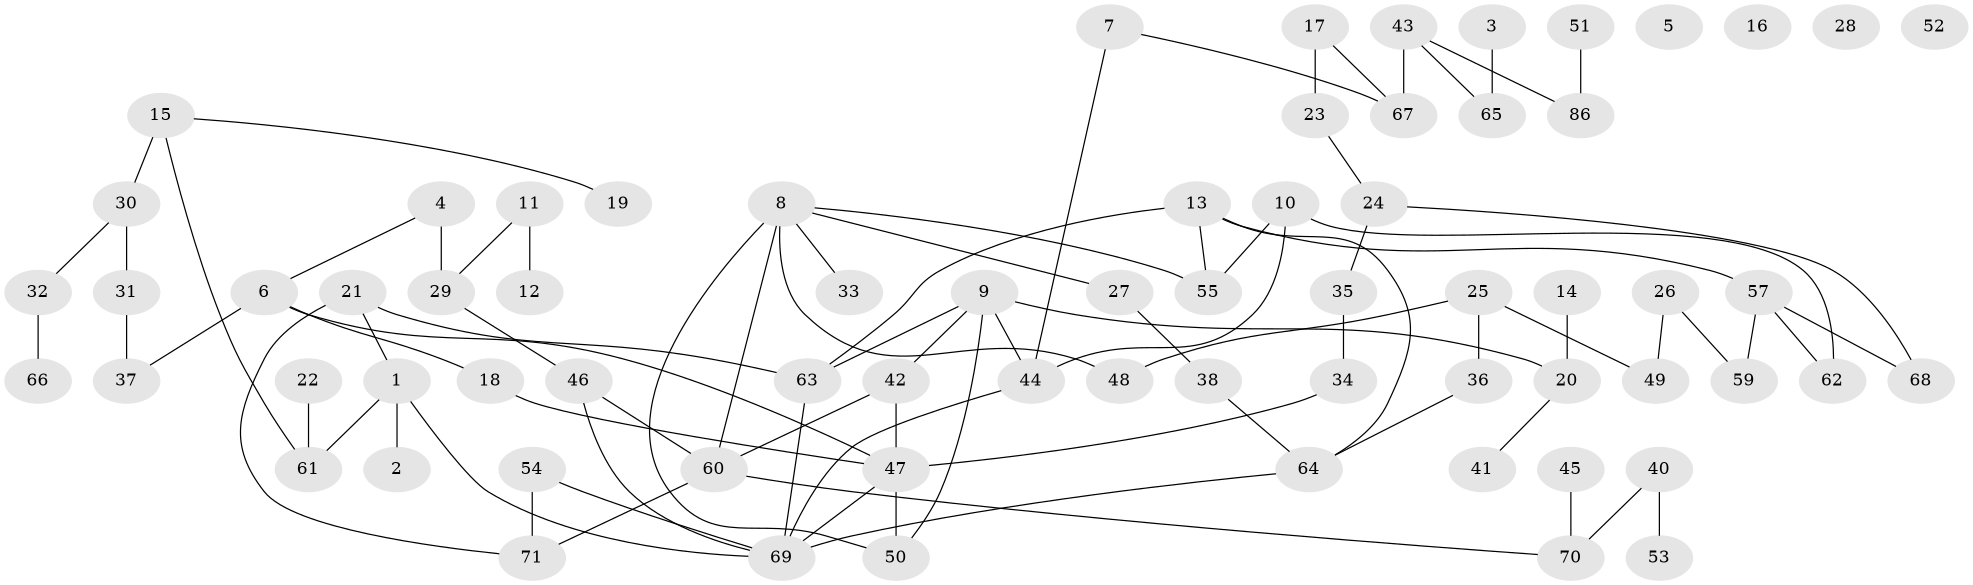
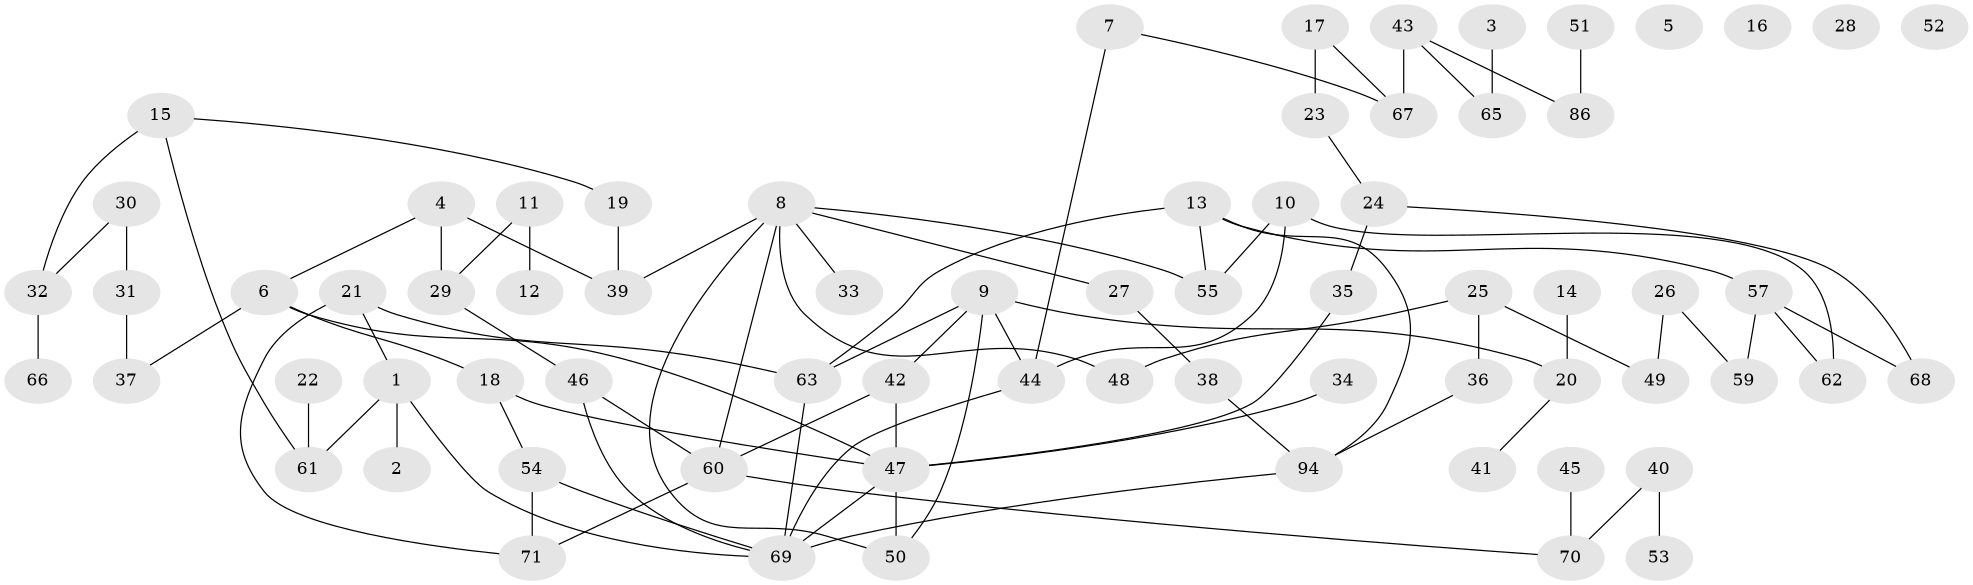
(144, 160) -> (76, 191)
none -> (618, 293)
(1343, 338) -> (1248, 405)
none -> (511, 425)
(1309, 470) -> (1309, 470)
